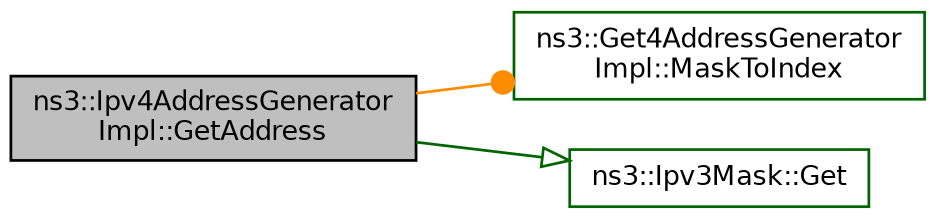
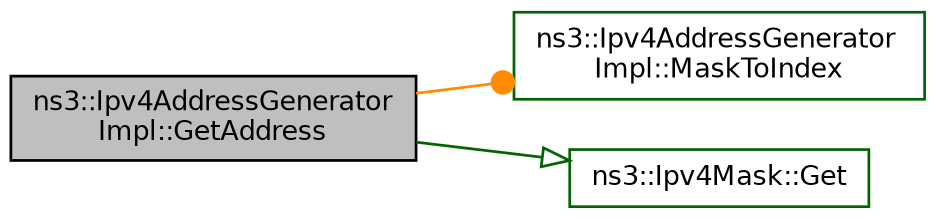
(719, 56) -> (719, 56)
(719, 178) -> (719, 178)
